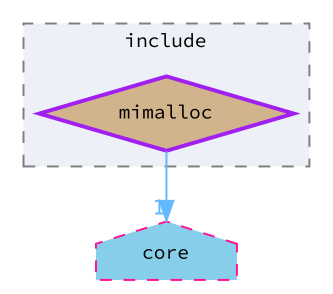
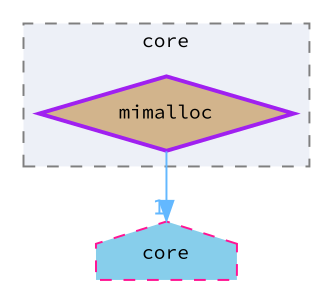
(166, 42) -> (166, 42)
